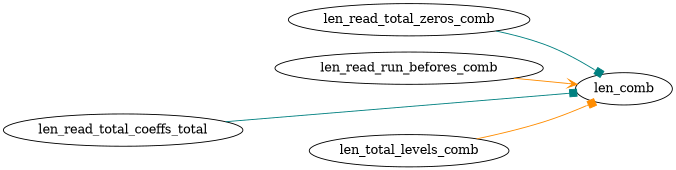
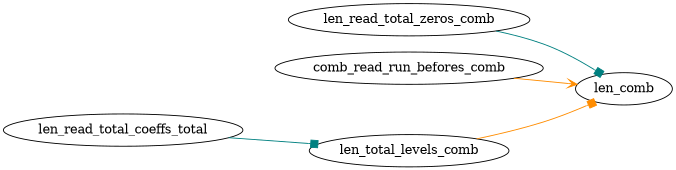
(409, 68) -> (409, 68)
(397, 108) -> (269, 141)
